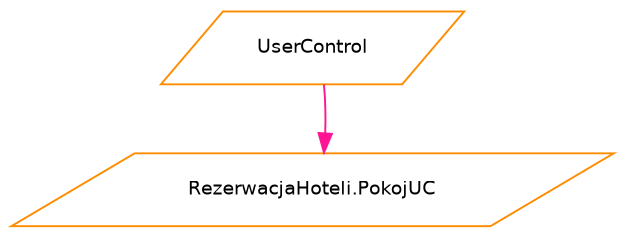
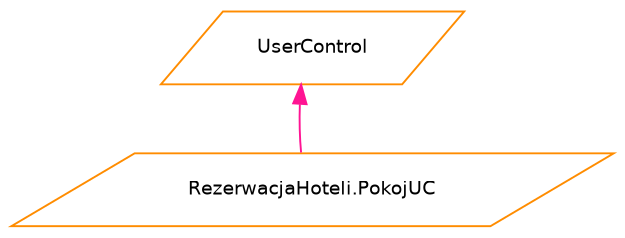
(325, 109) -> (300, 128)
